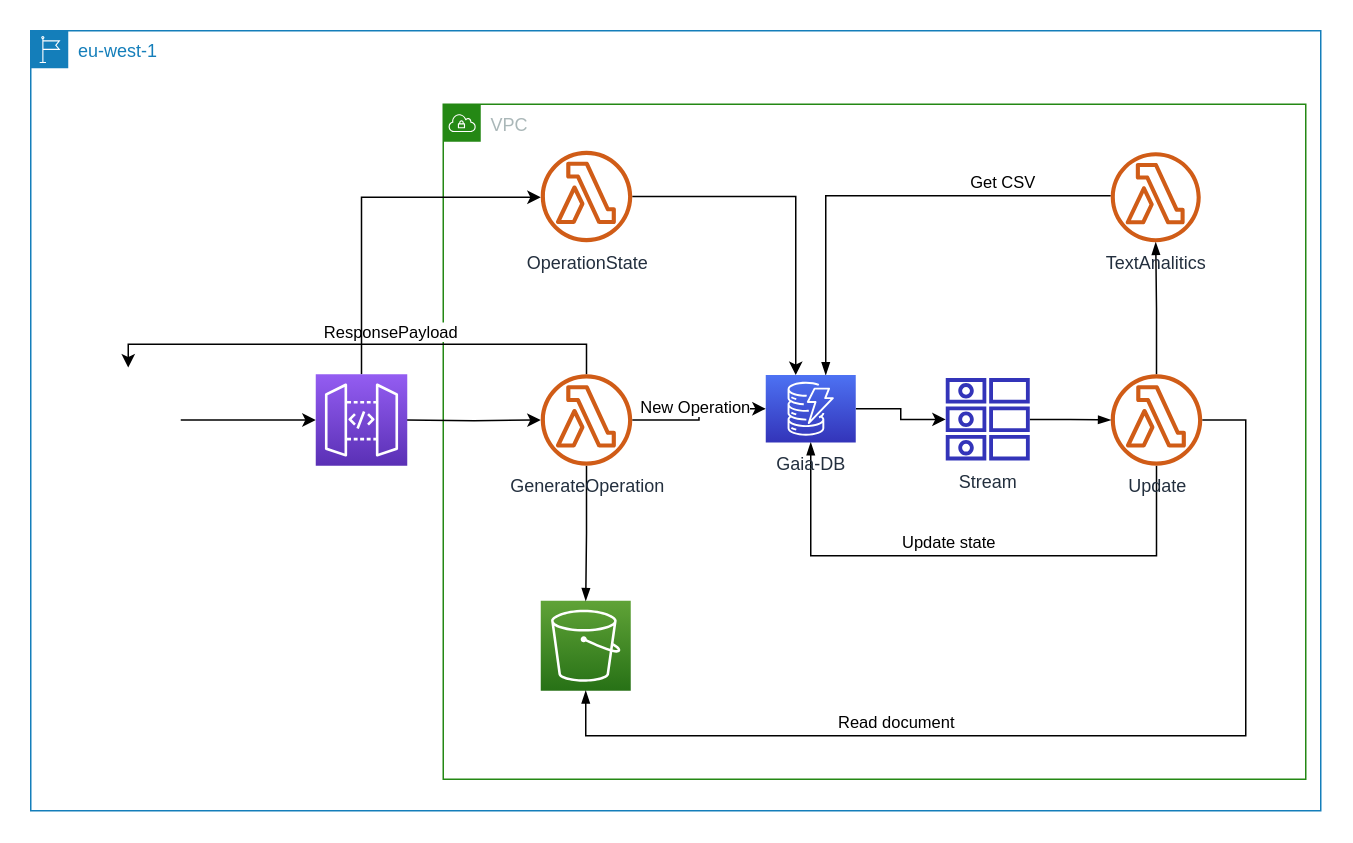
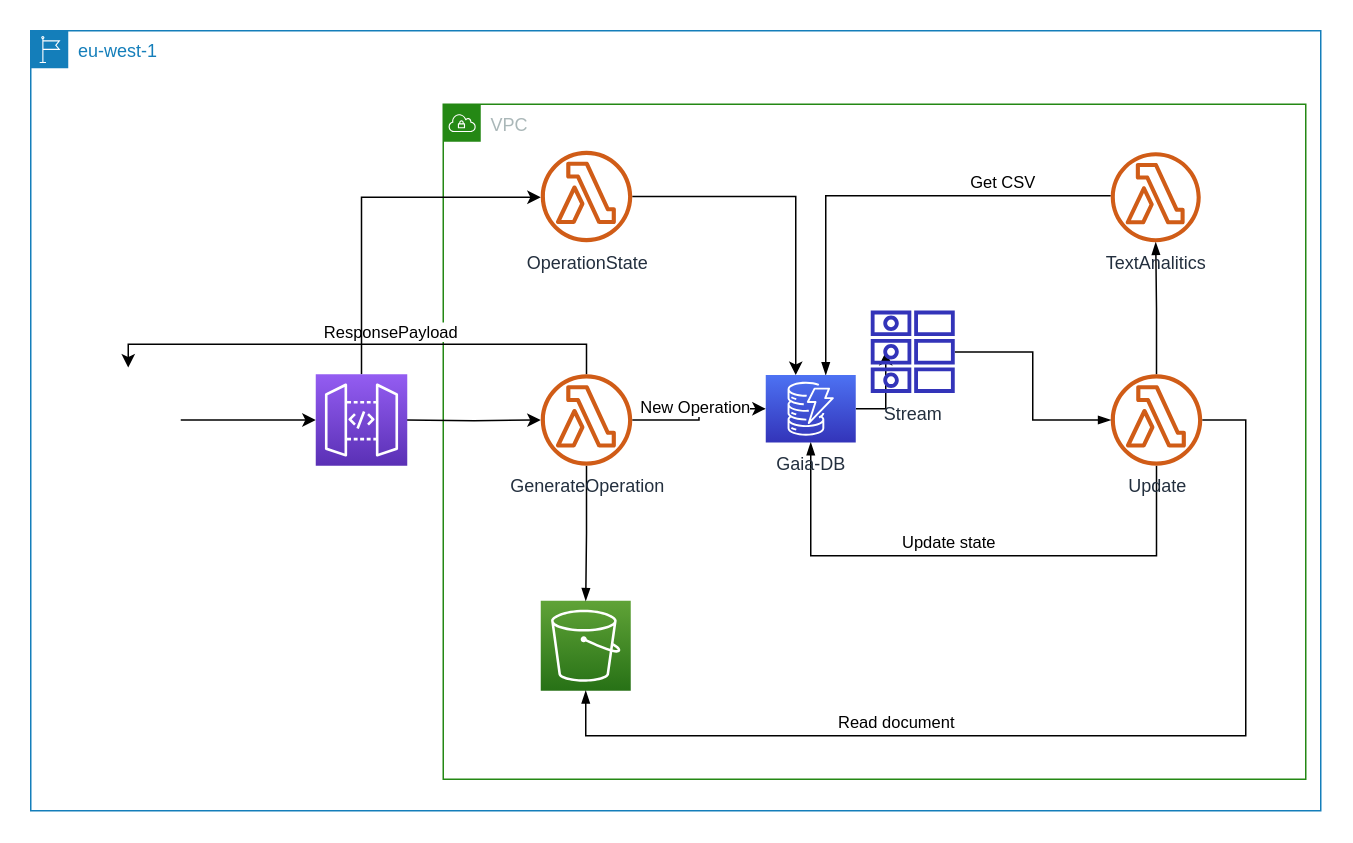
(988, 419) -> (913, 352)
